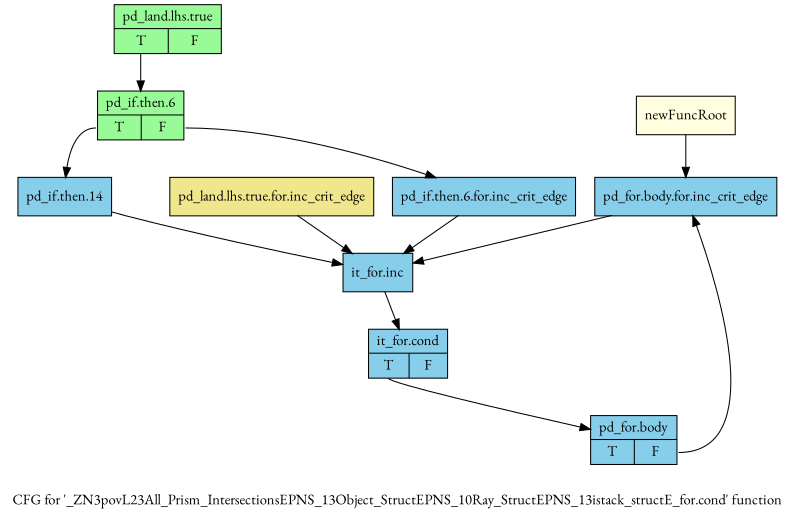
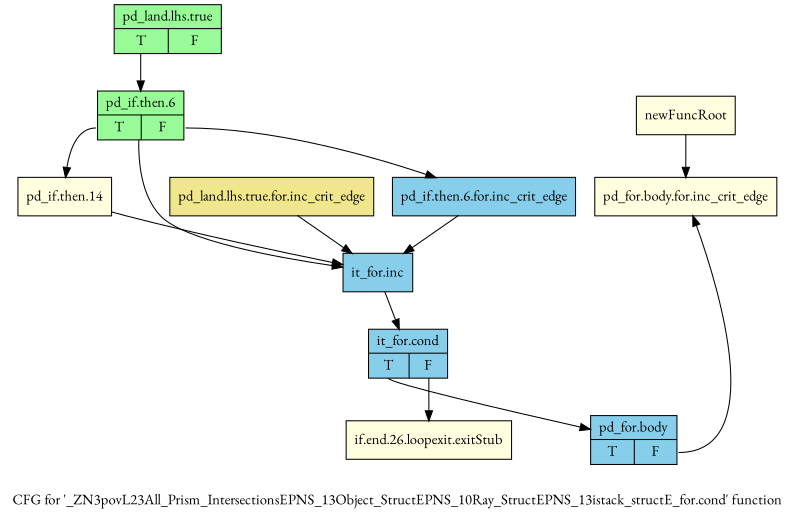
(65, 197) -> (65, 197)
(686, 197) -> (686, 197)
(518, 238) -> (164, 218)
none -> (429, 440)
